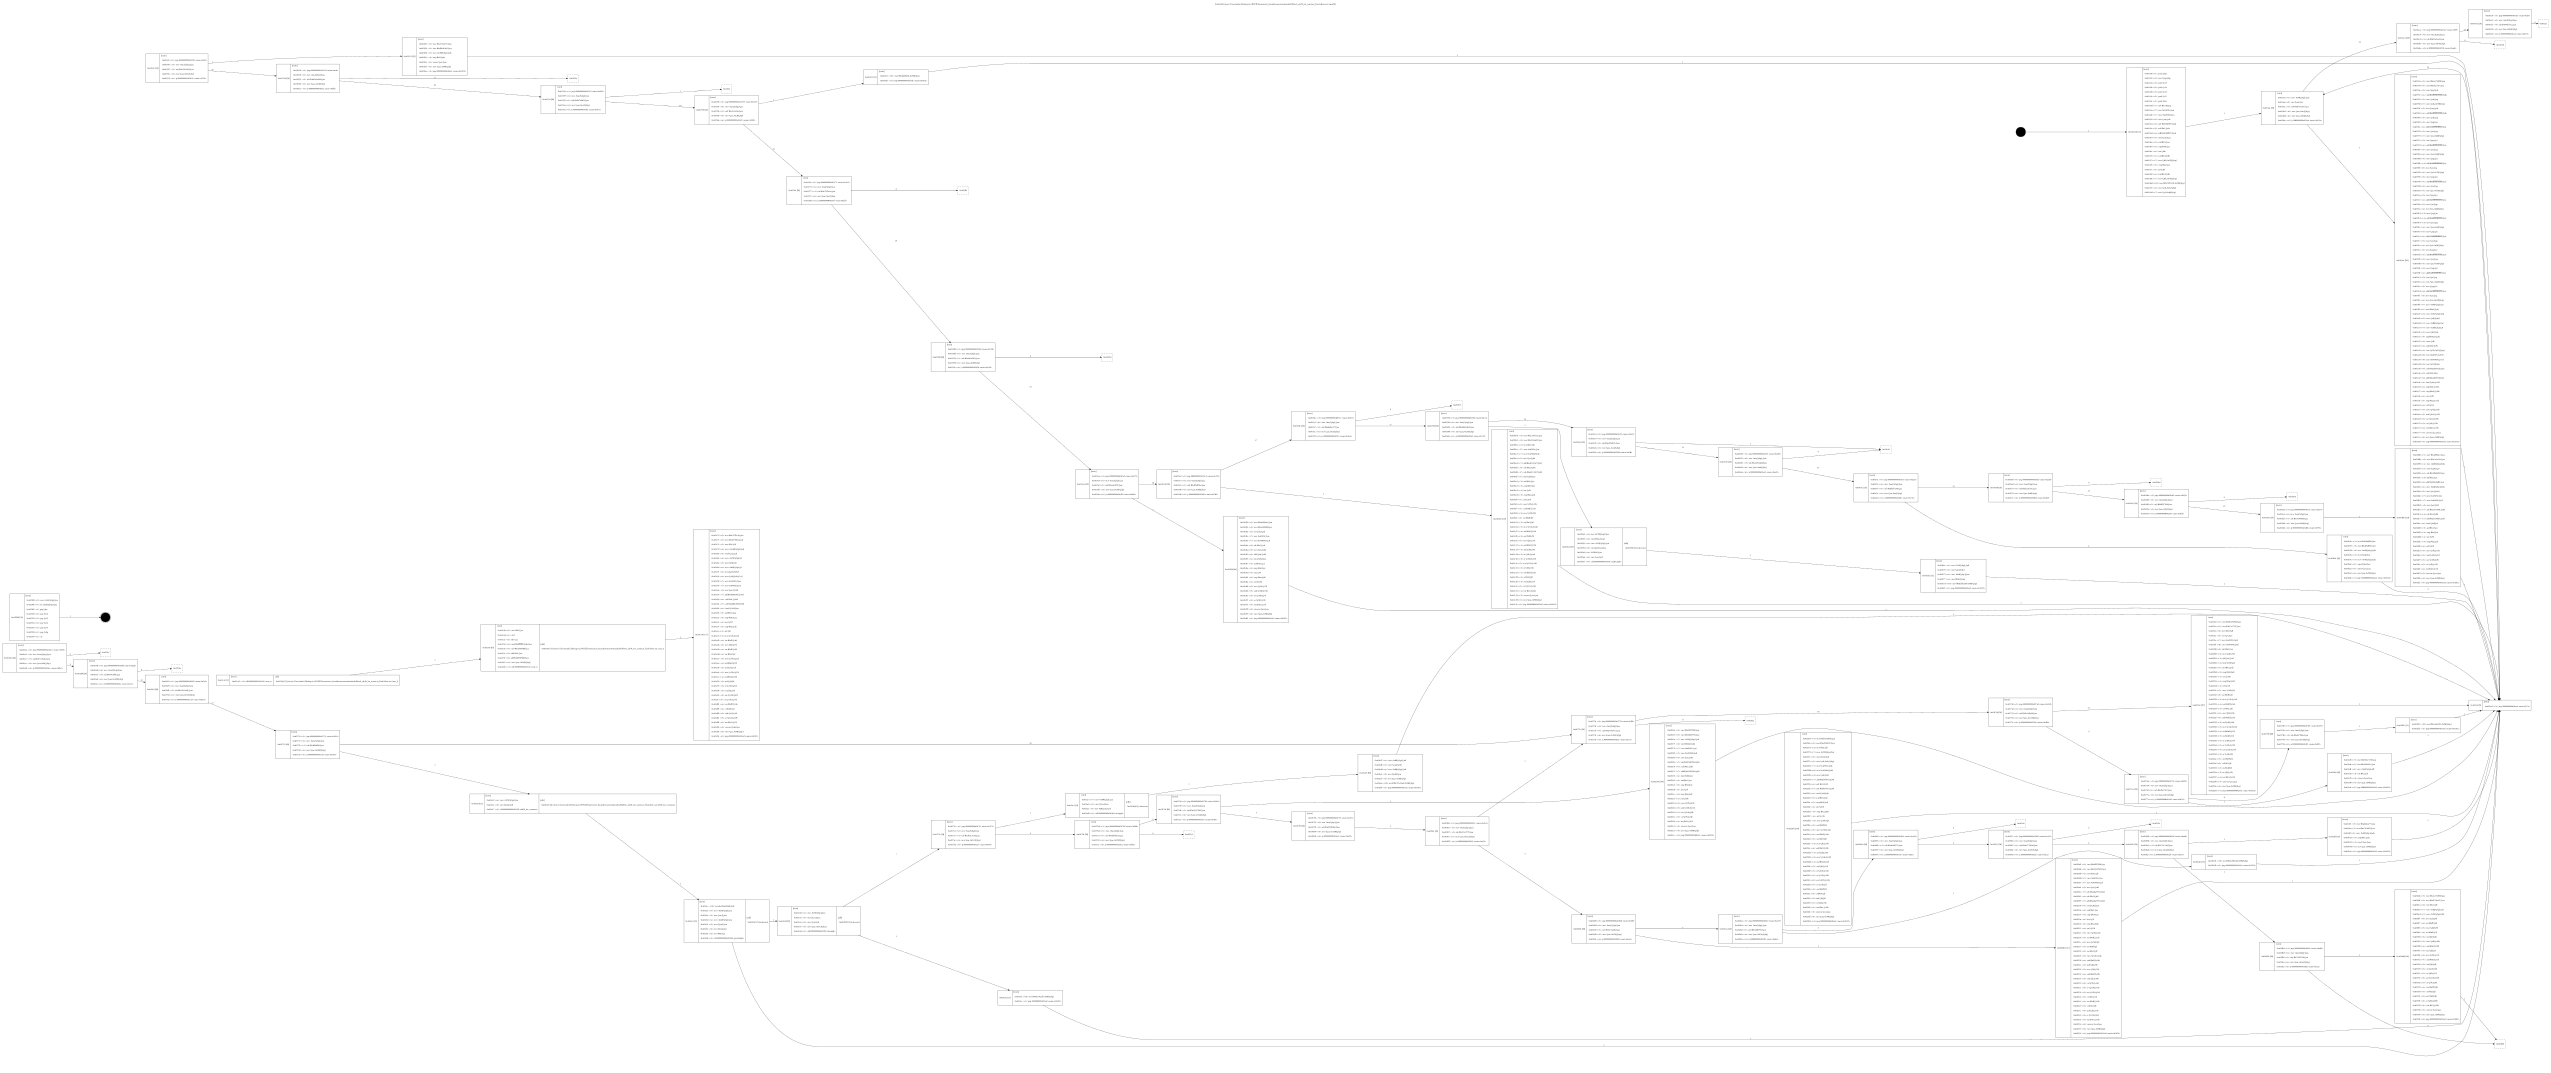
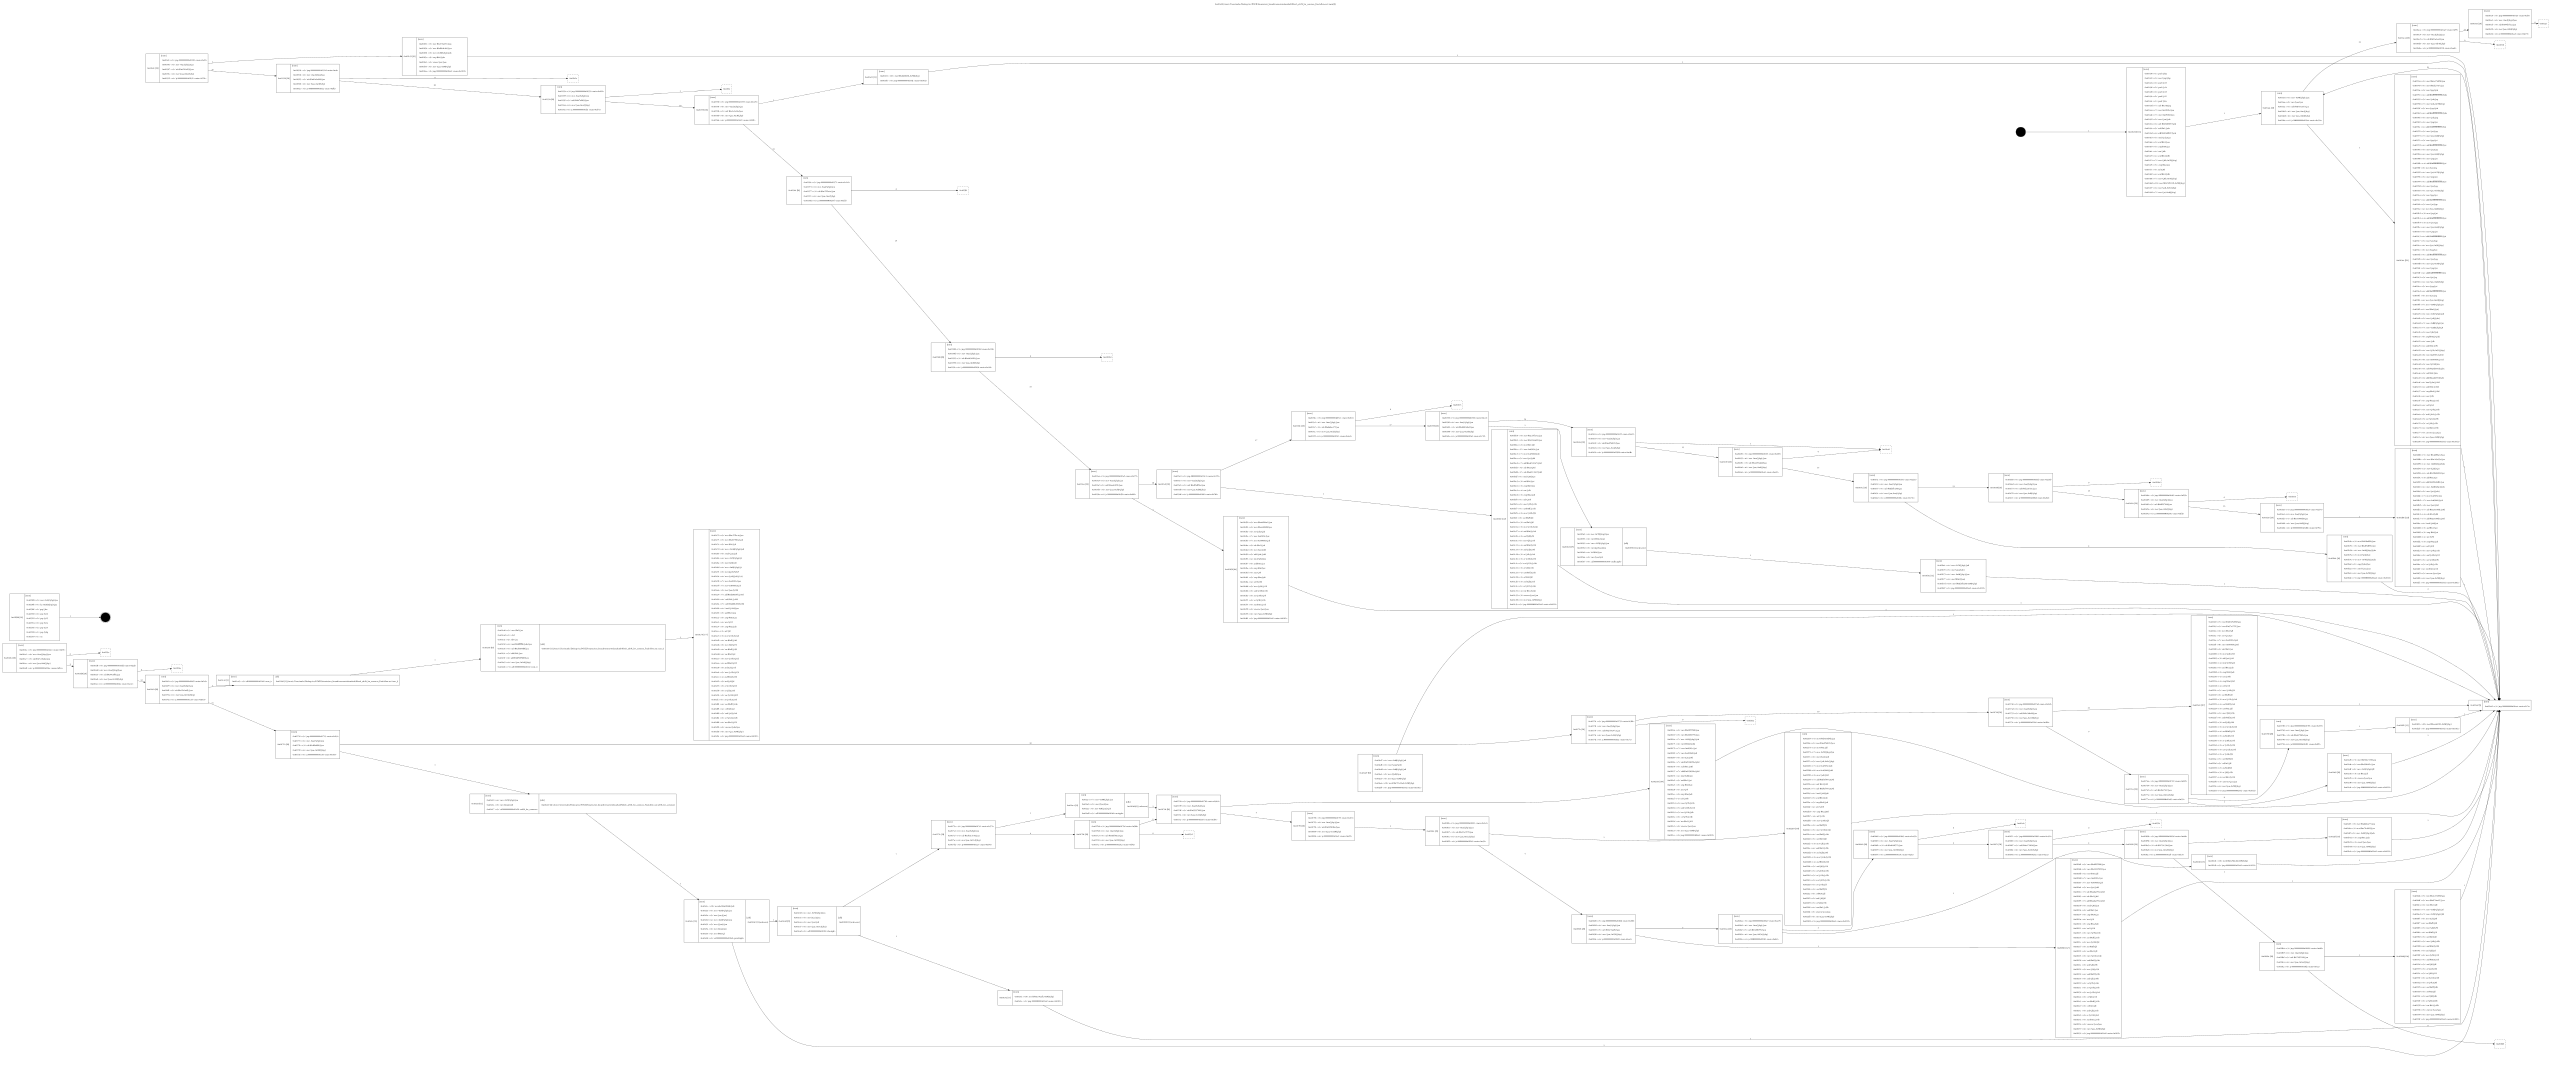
none -> (220, 686)
(1530, 781) -> (1636, 841)
(1252, 782) -> (1152, 808)
(2478, 1018) -> (2486, 812)
